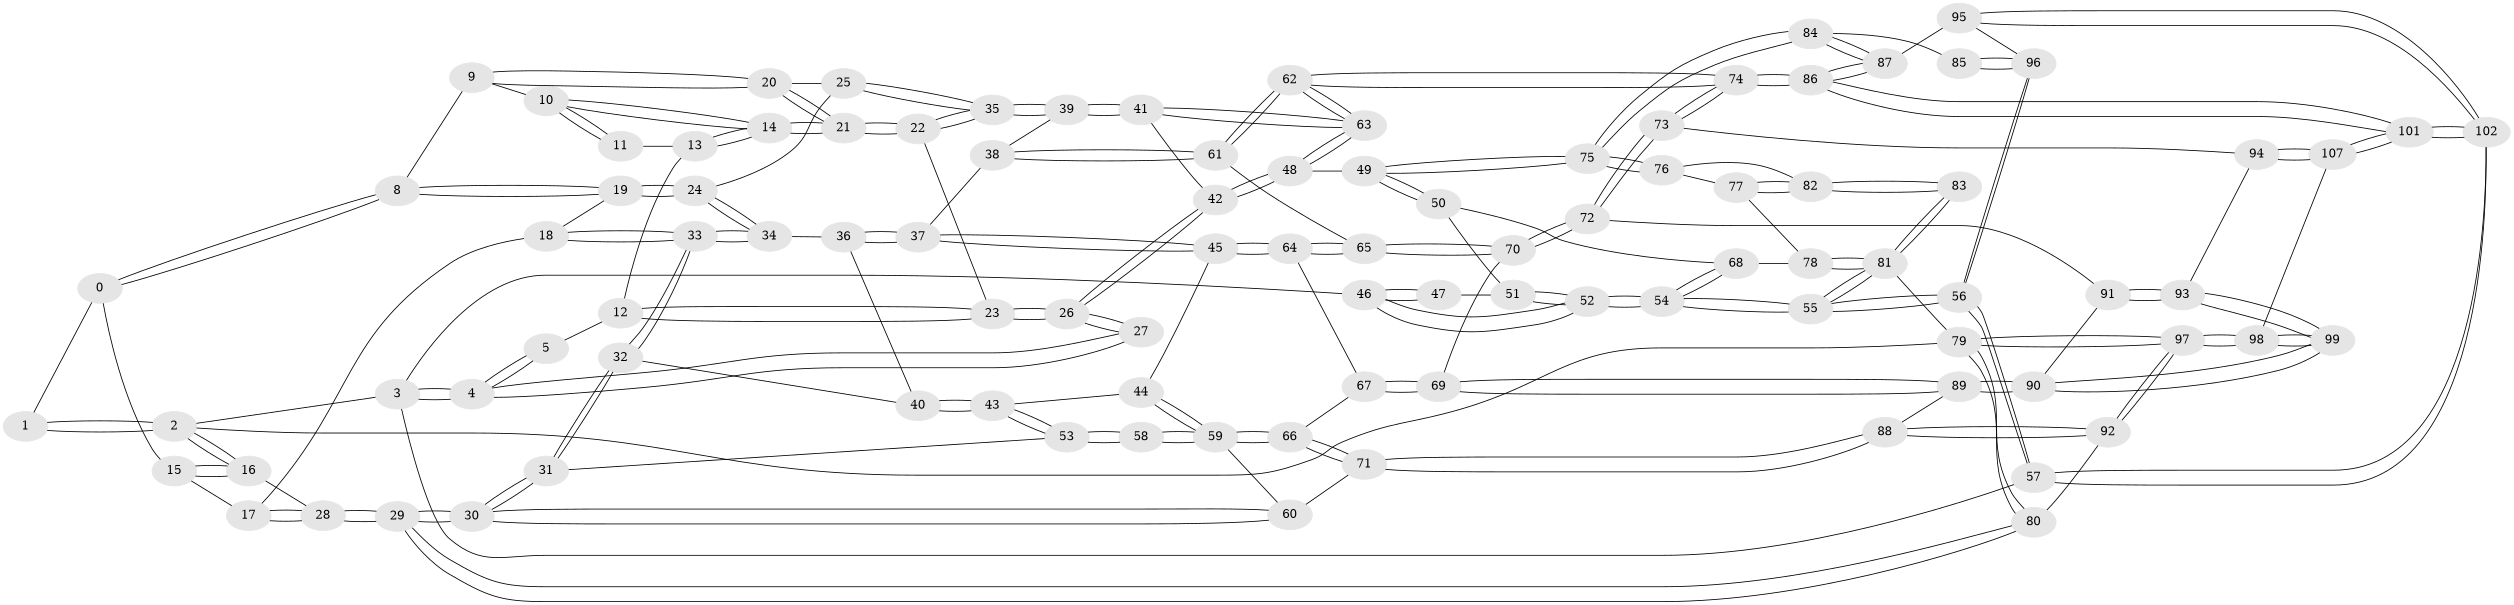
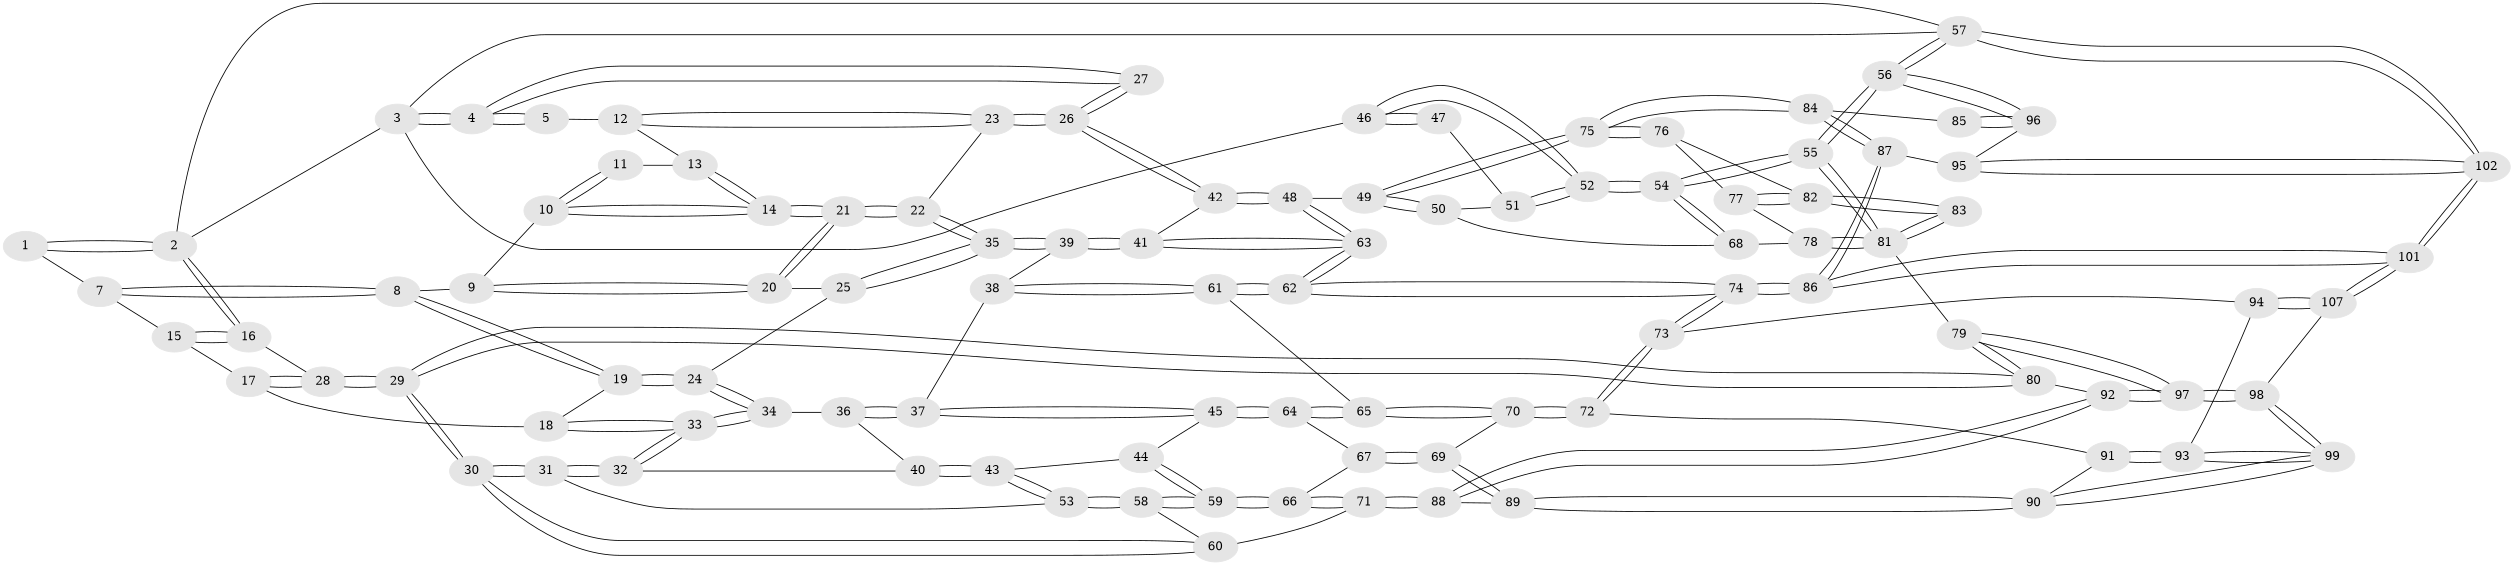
(100, 288) -> (100, 292)
(1077, 475) -> (986, 3)
(1257, 480) -> (1178, 525)
